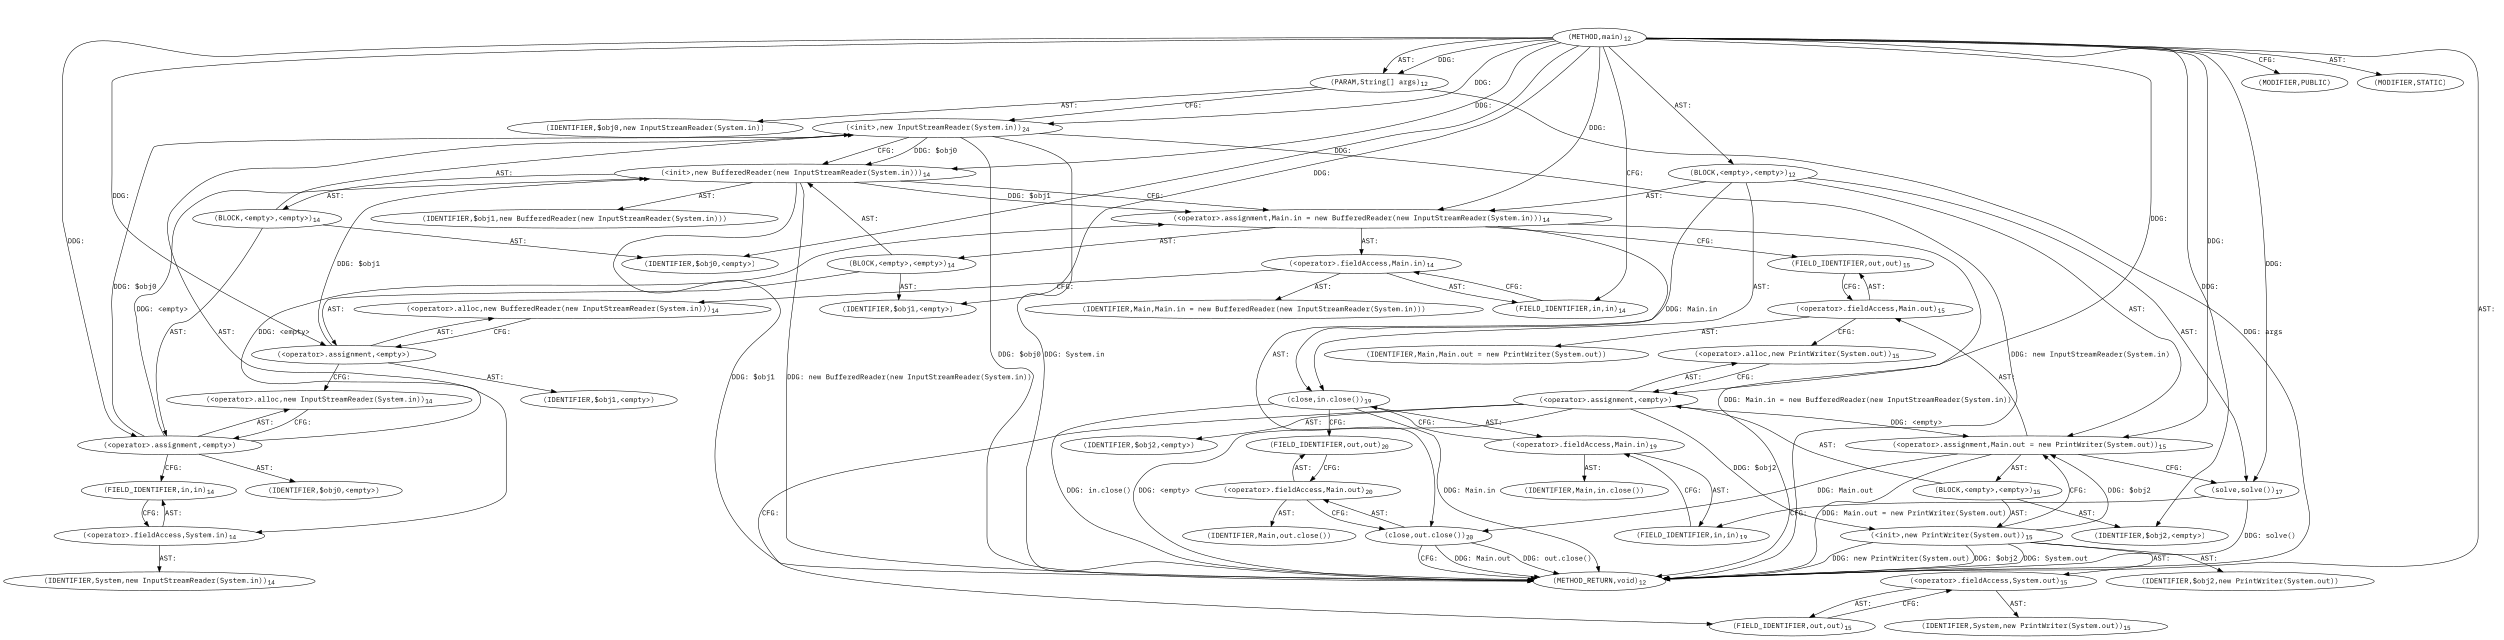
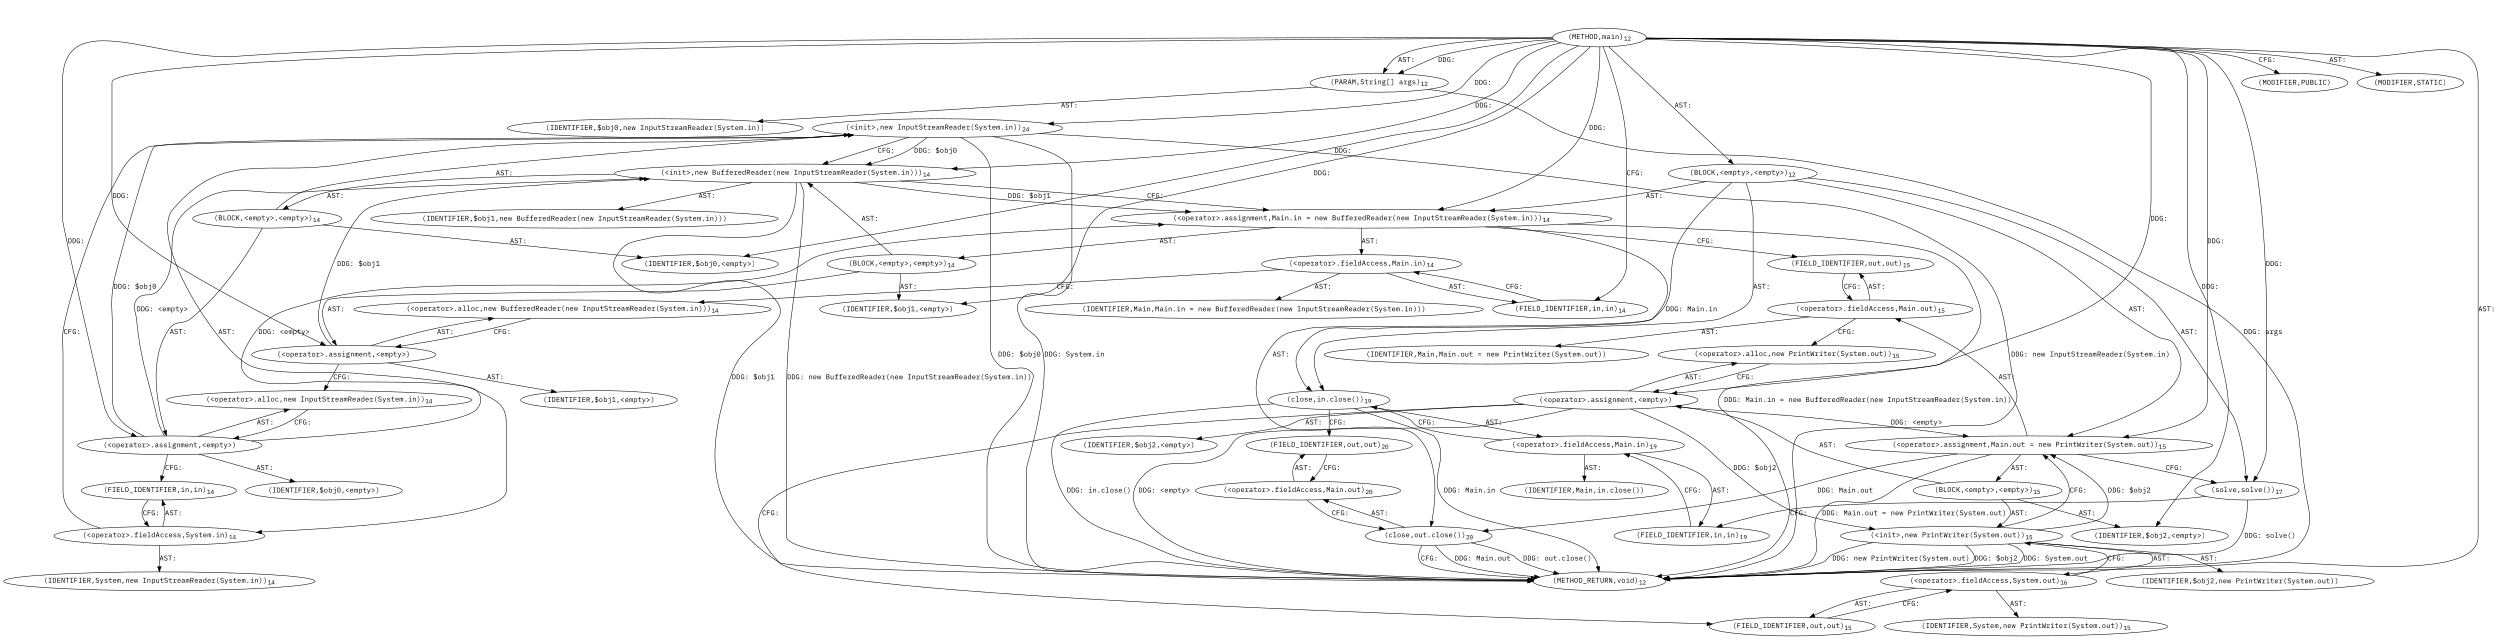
(1170, 104) -> (146, 148)
(1269, 536) -> none
none -> (2091, 551)
(2064, 580) -> (2064, 580)
